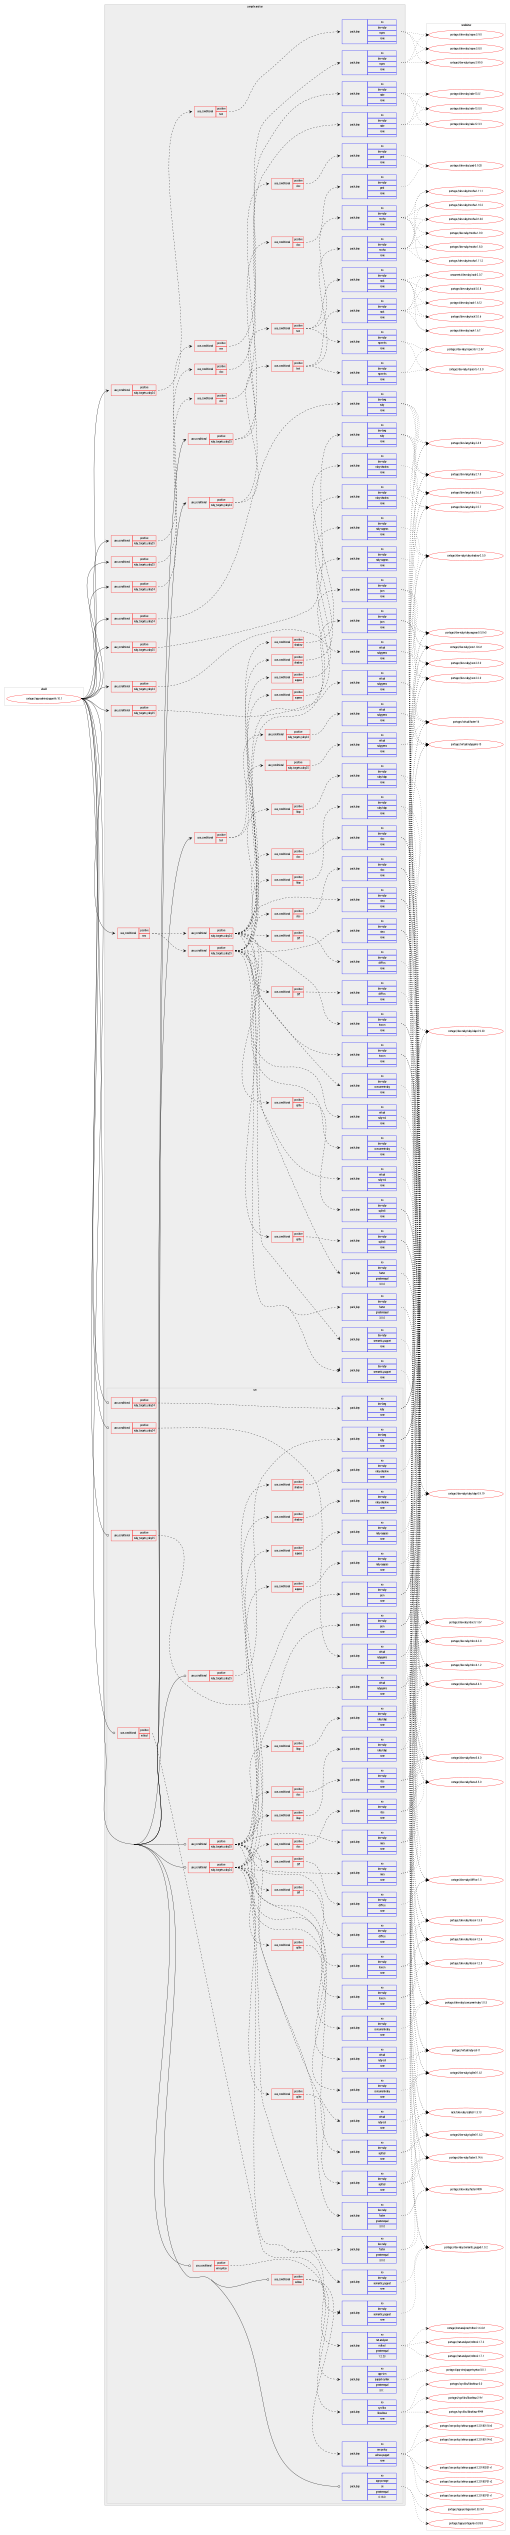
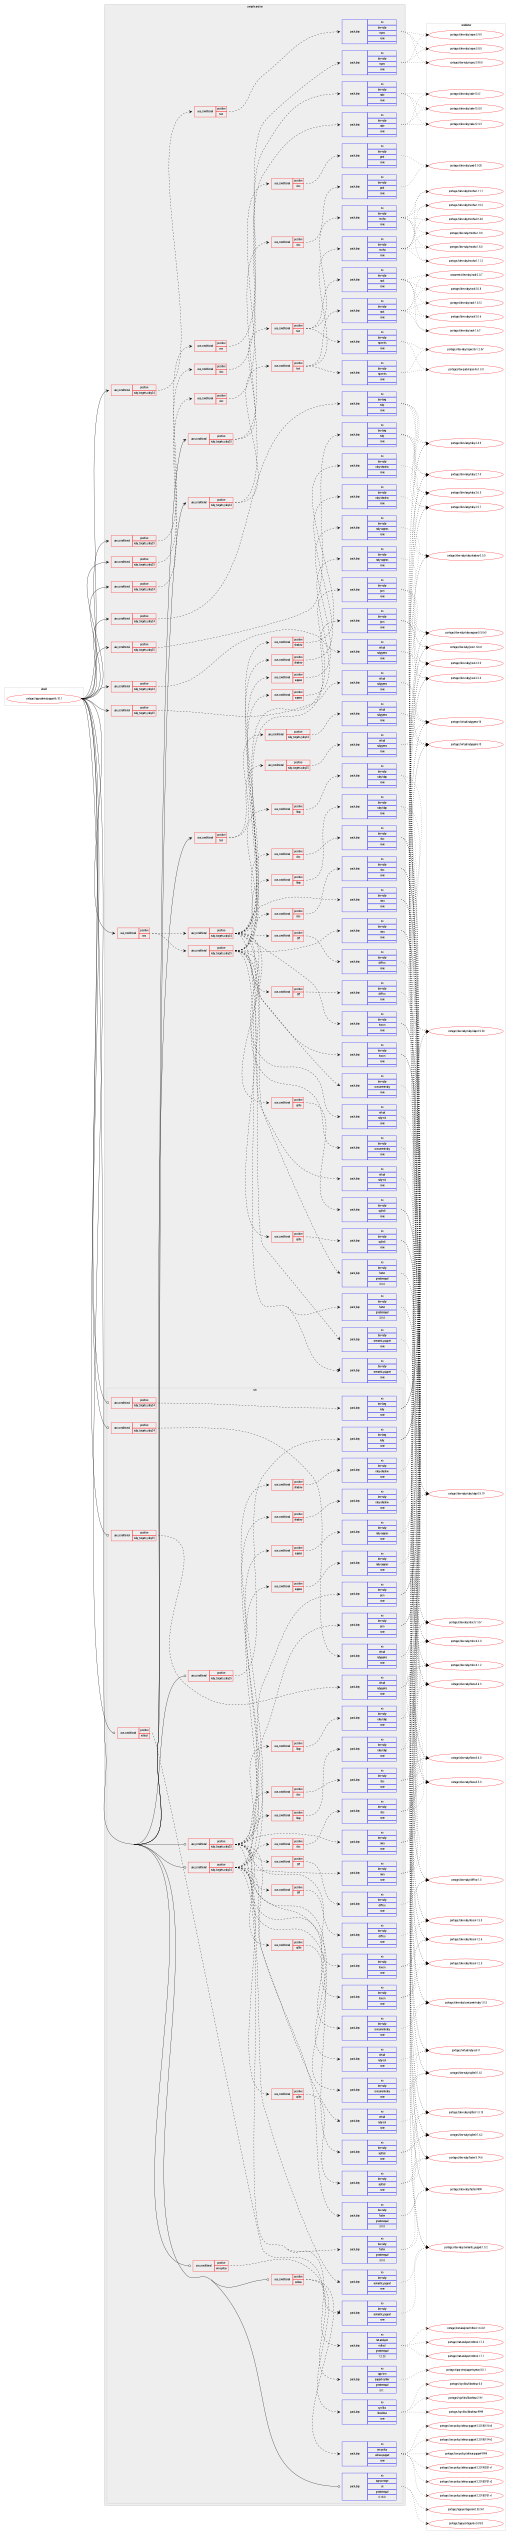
(466, 370) -> (466, 370)
(466, 722) -> (466, 722)
(466, 2113) -> (466, 2113)
none -> (466, 2454)
